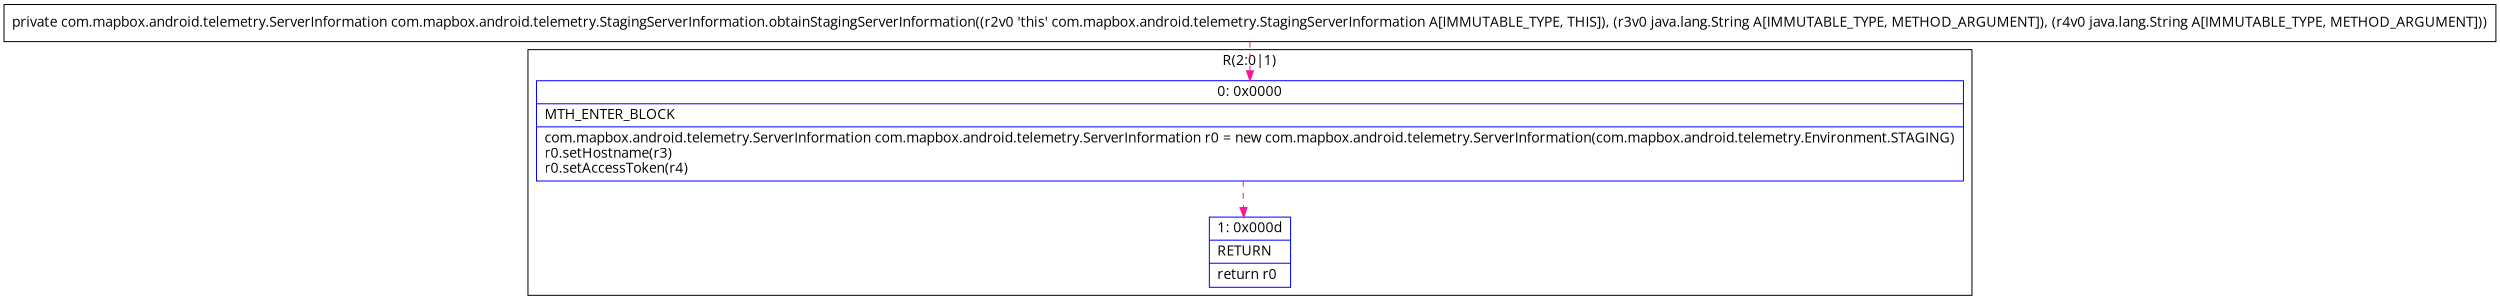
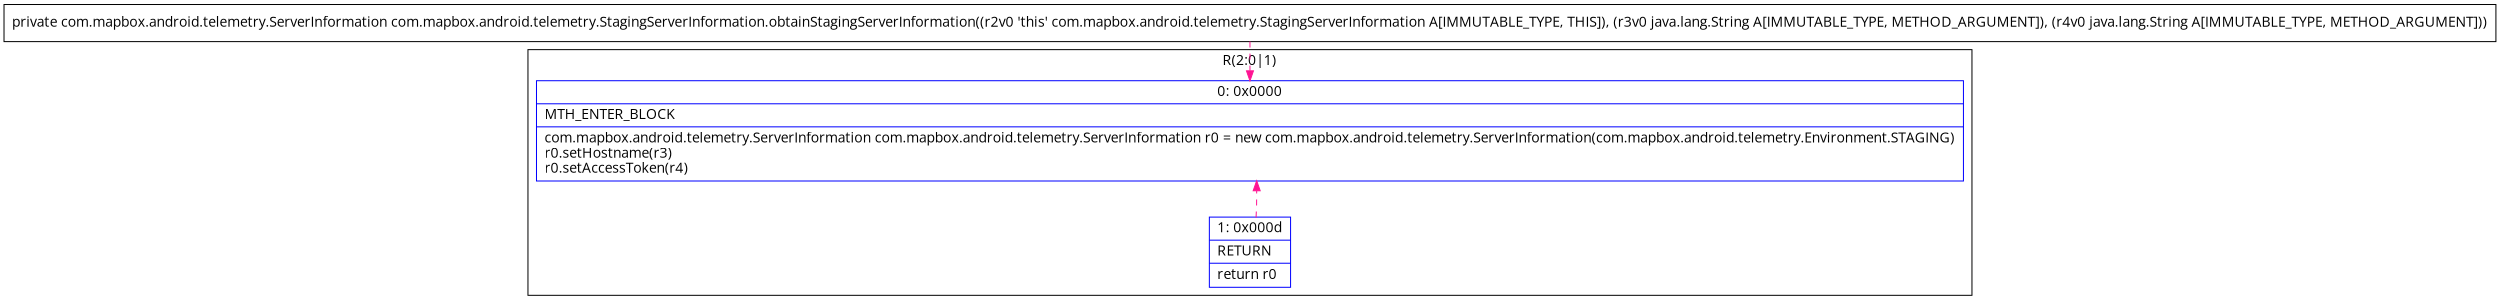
(1243, 194) -> (1257, 204)
